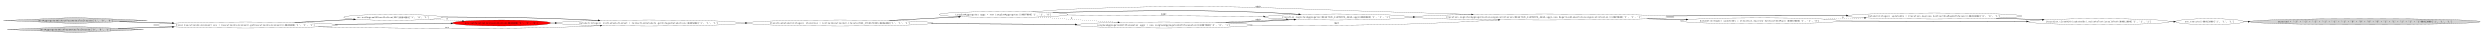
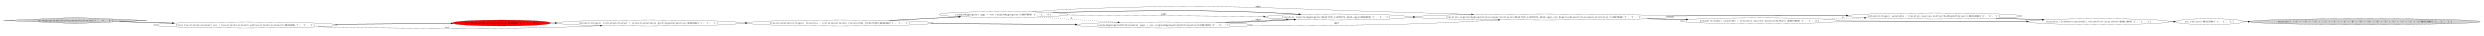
(393, 17) -> none
(75, 30) -> none
